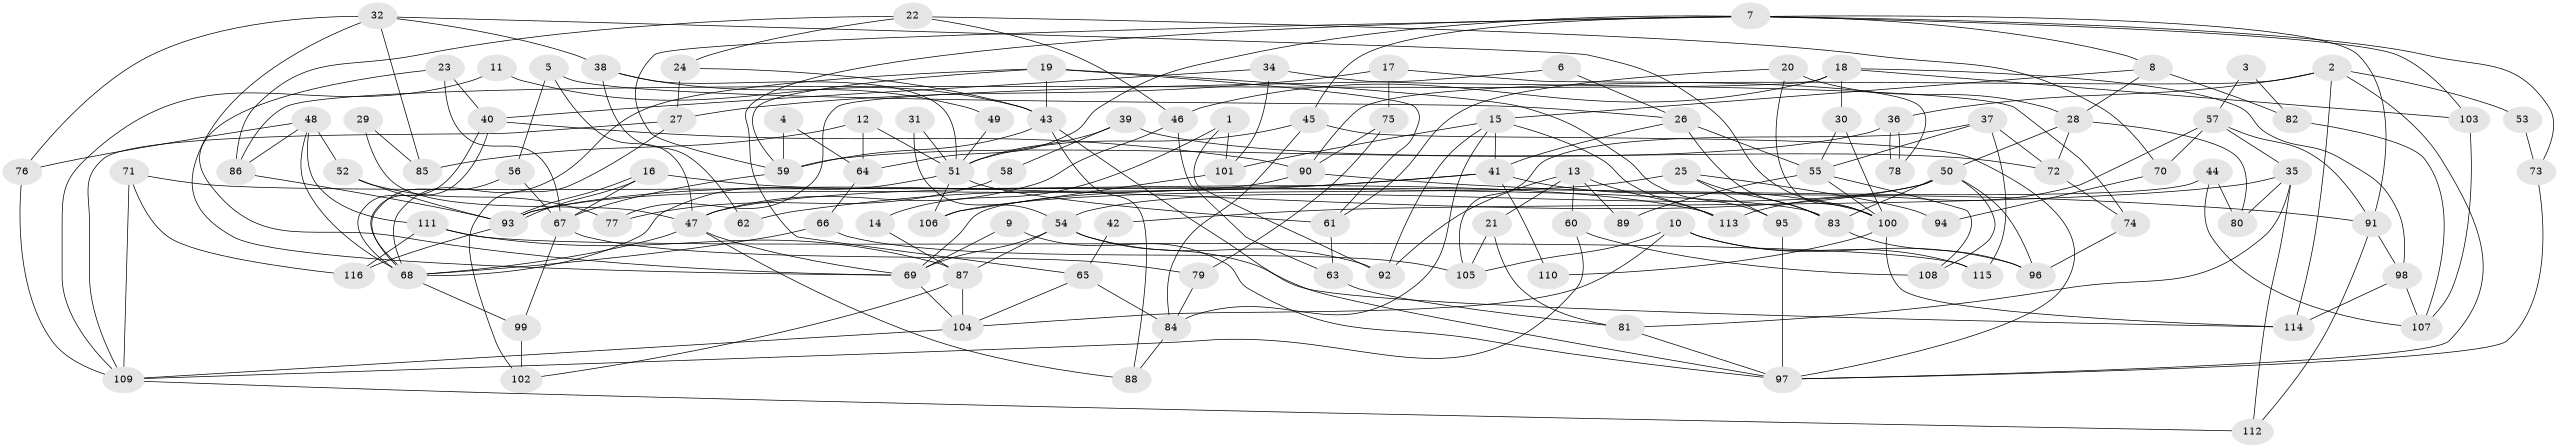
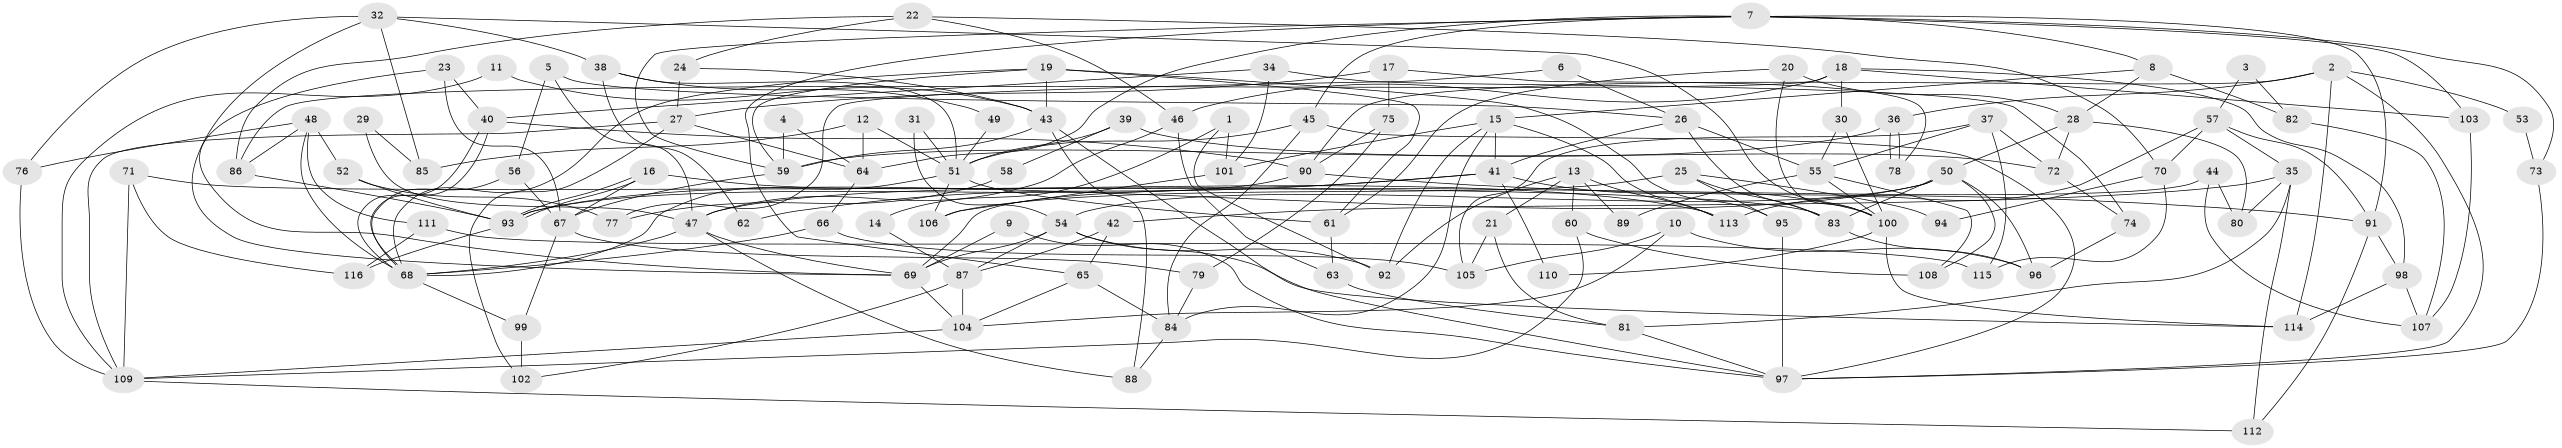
none -> (770, 146)
(698, 242) -> (1052, 250)
(1829, 250) -> (2107, 262)
